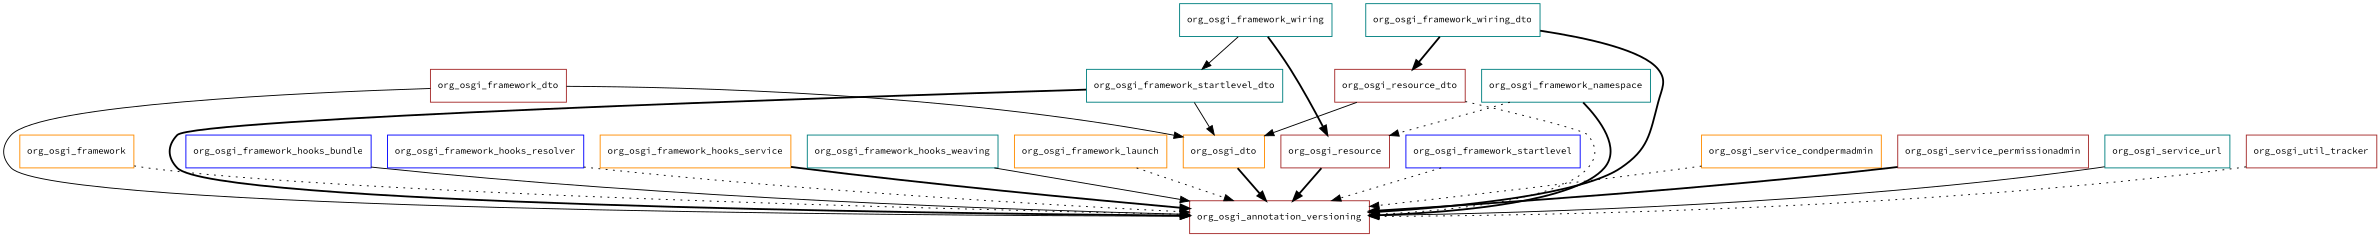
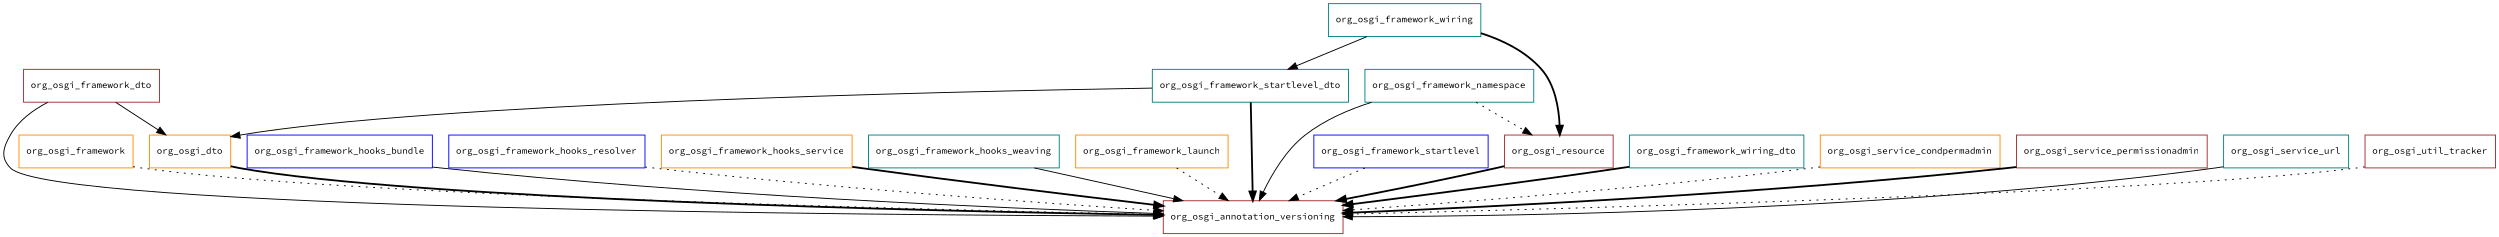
(1400, 86) -> none
(1603, 169) -> (1306, 134)
